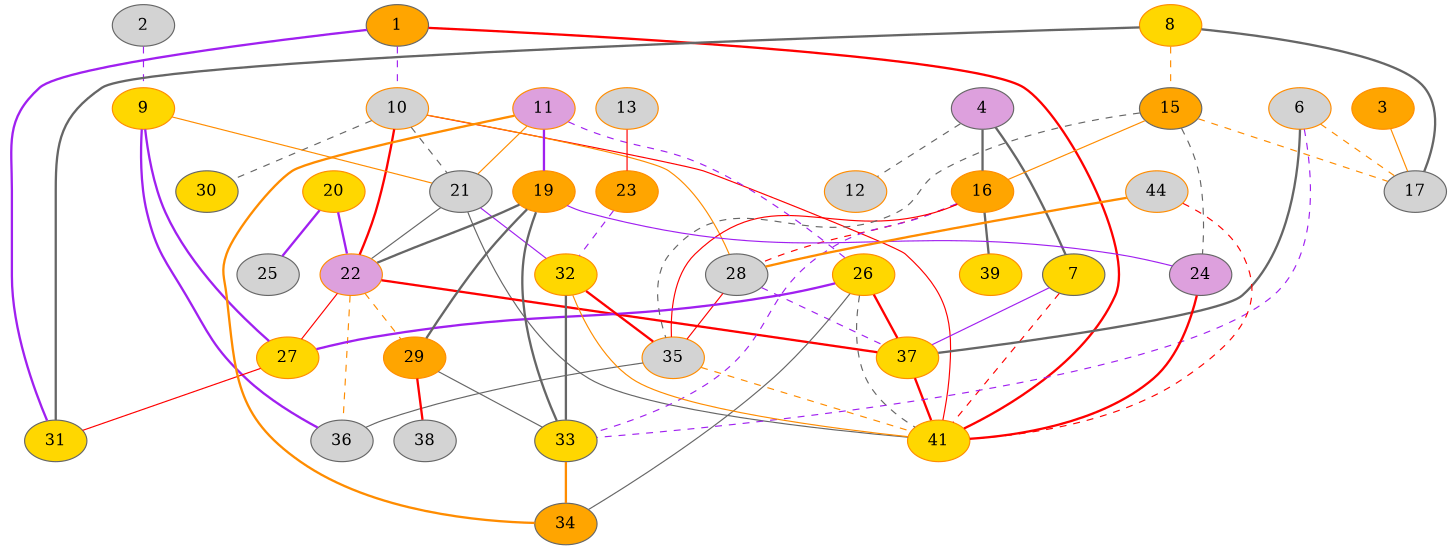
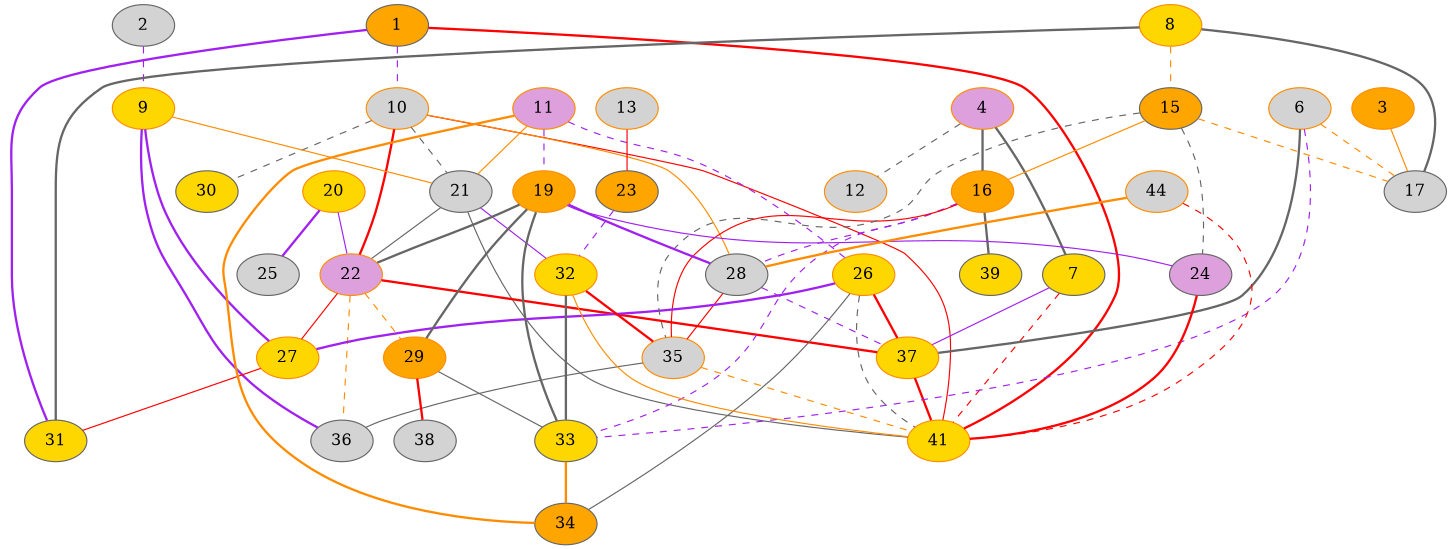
(983, 108) -> (983, 108)
(544, 150) -> (544, 150)
(627, 192) -> (627, 192)
(343, 233) -> (343, 233)
(860, 233) -> (860, 233)
none -> (639, 235)
(991, 275) -> (991, 275)
